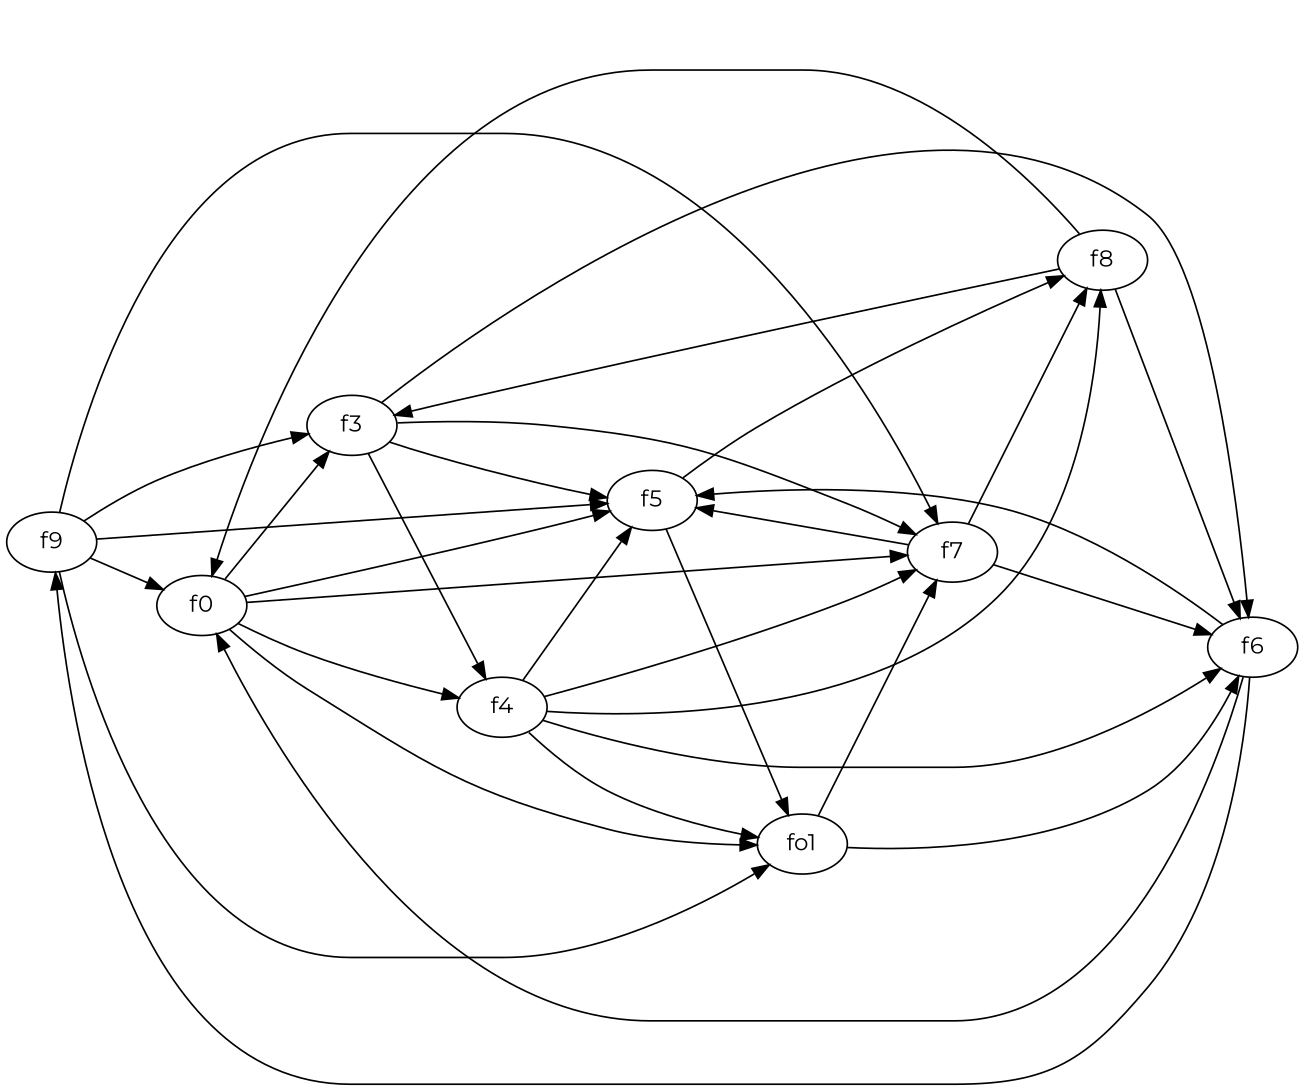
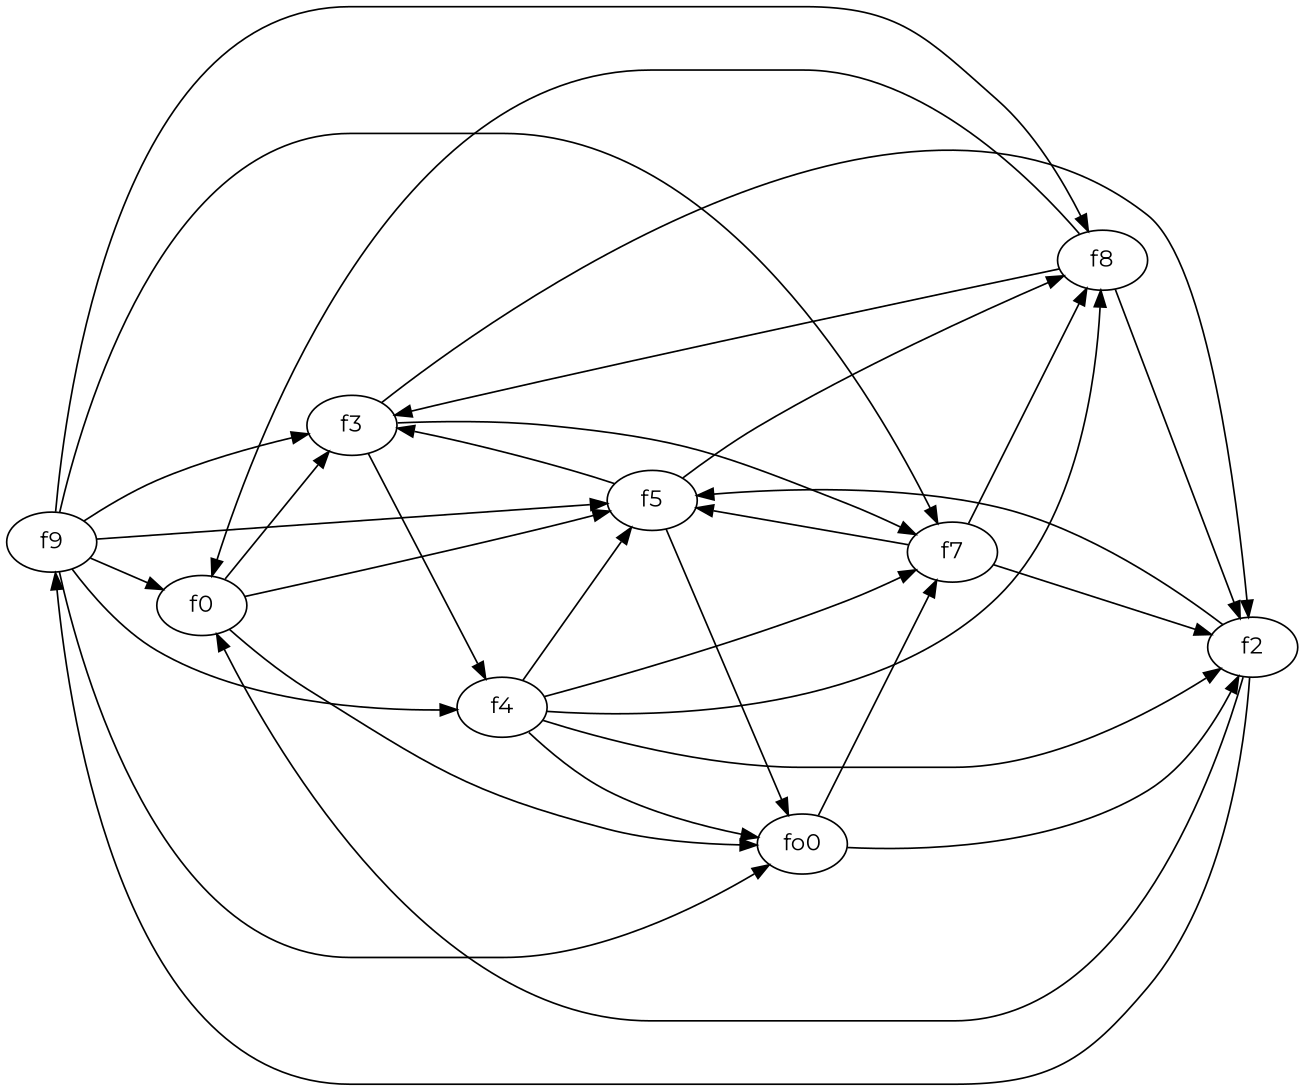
none -> (443, 7)
(489, 471) -> (515, 455)
(569, 579) -> none
(1253, 647) -> (1253, 647)
(338, 665) -> (227, 681)
(802, 844) -> (802, 844)
